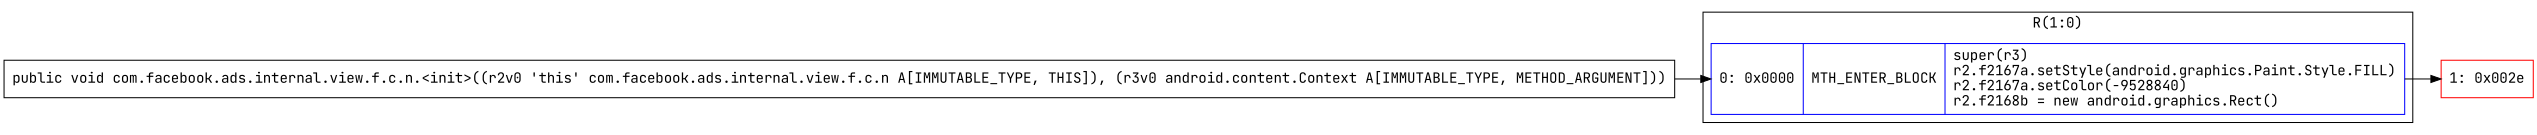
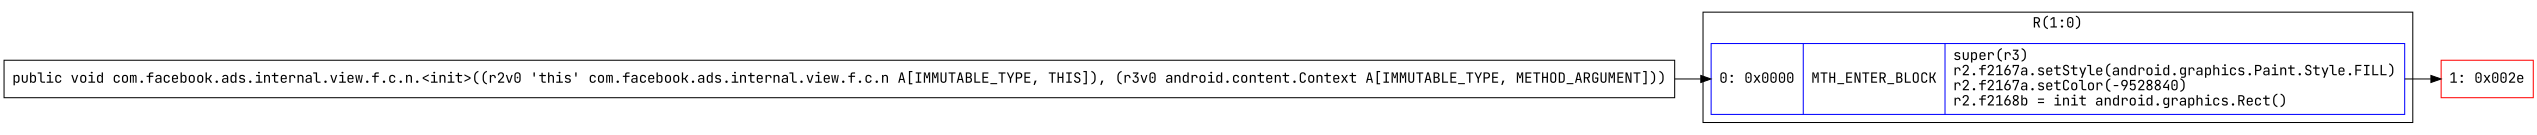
(2116, 101) -> (2121, 101)
